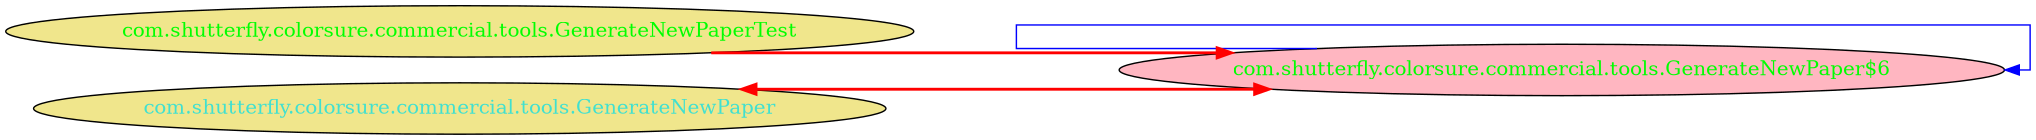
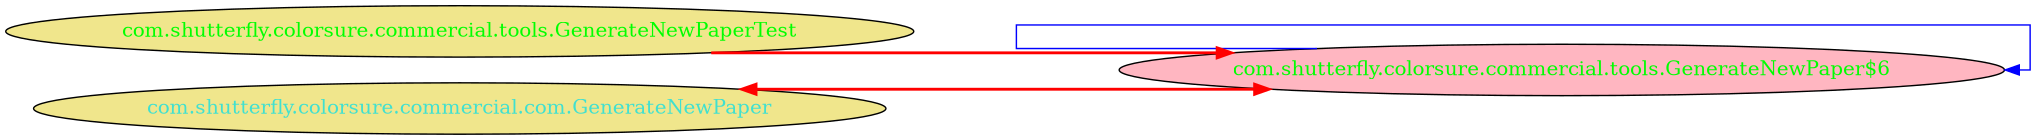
(460, 109) -> (460, 109)
